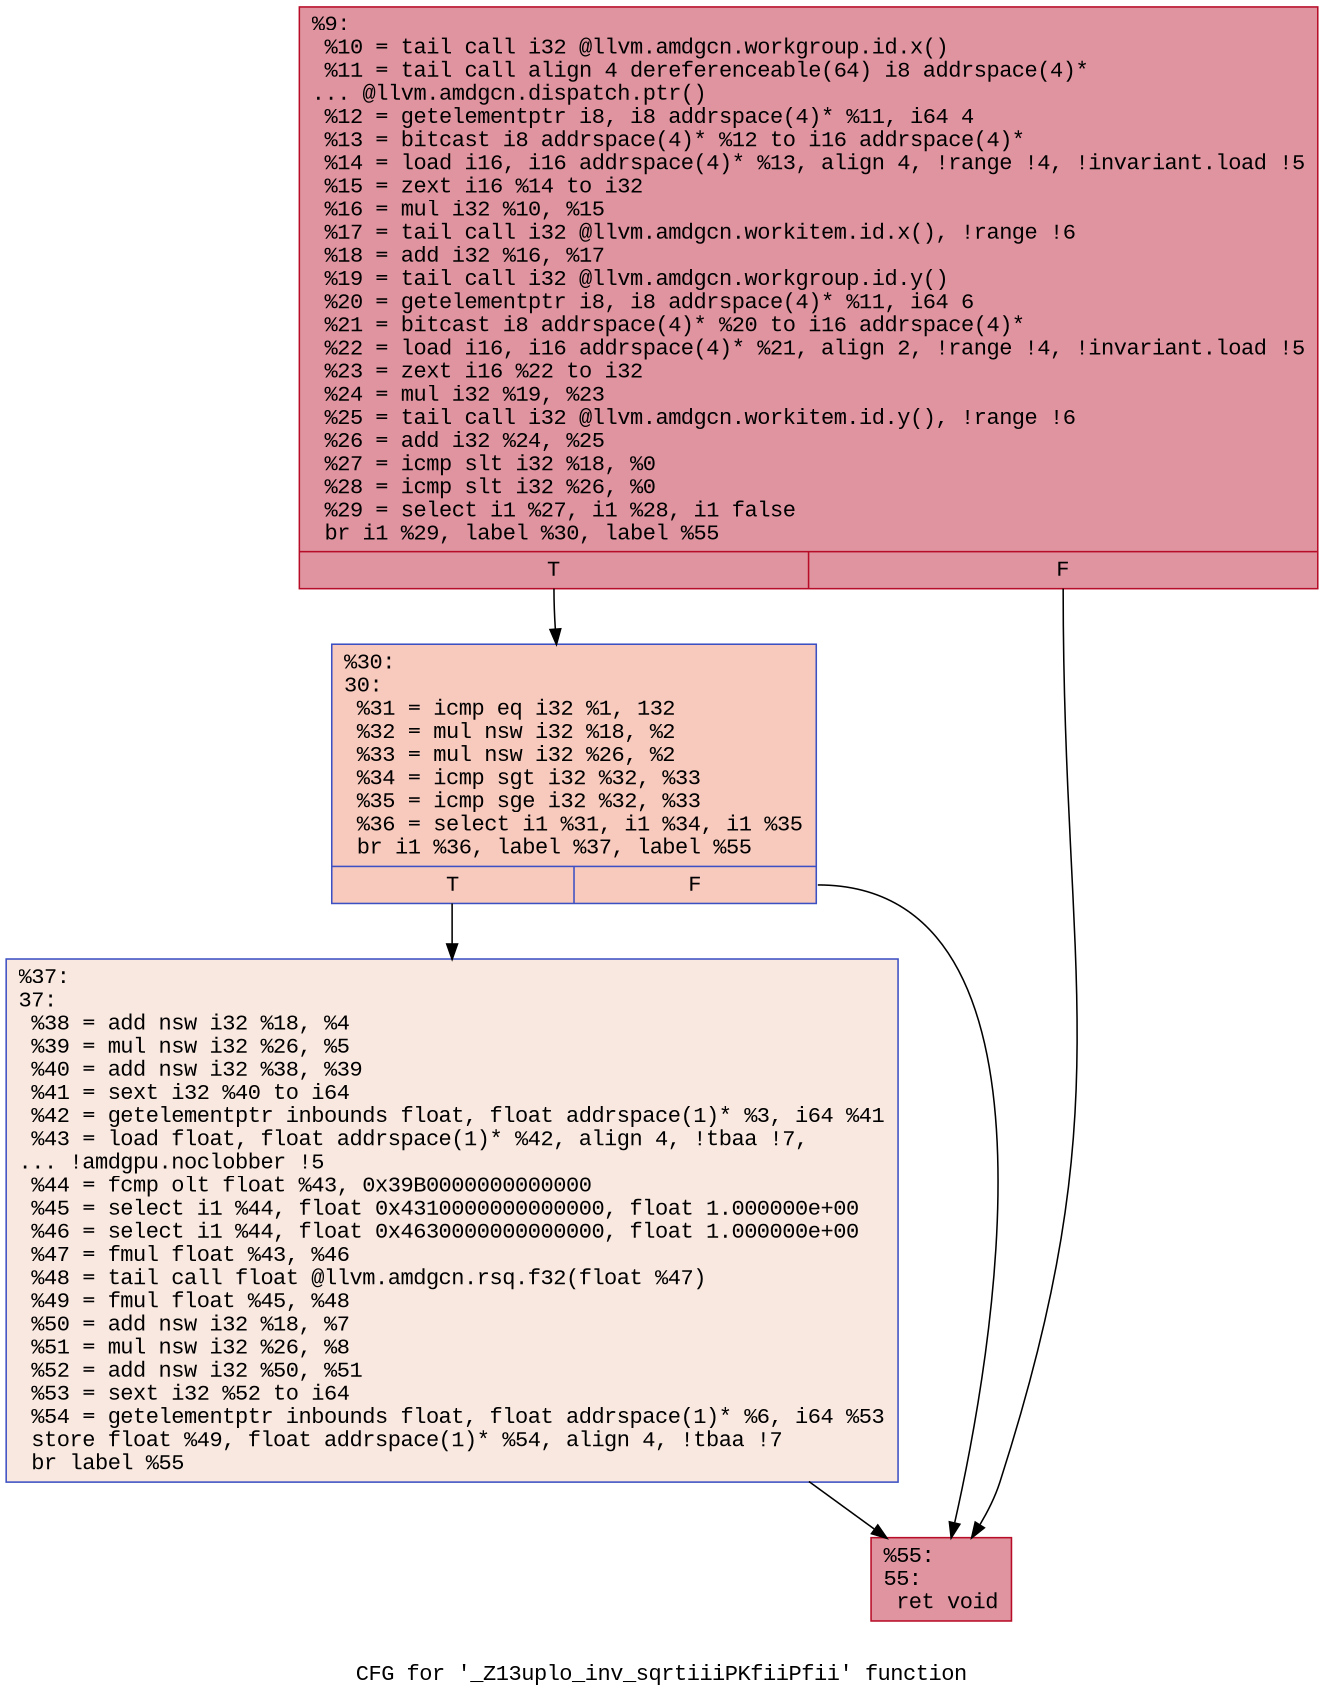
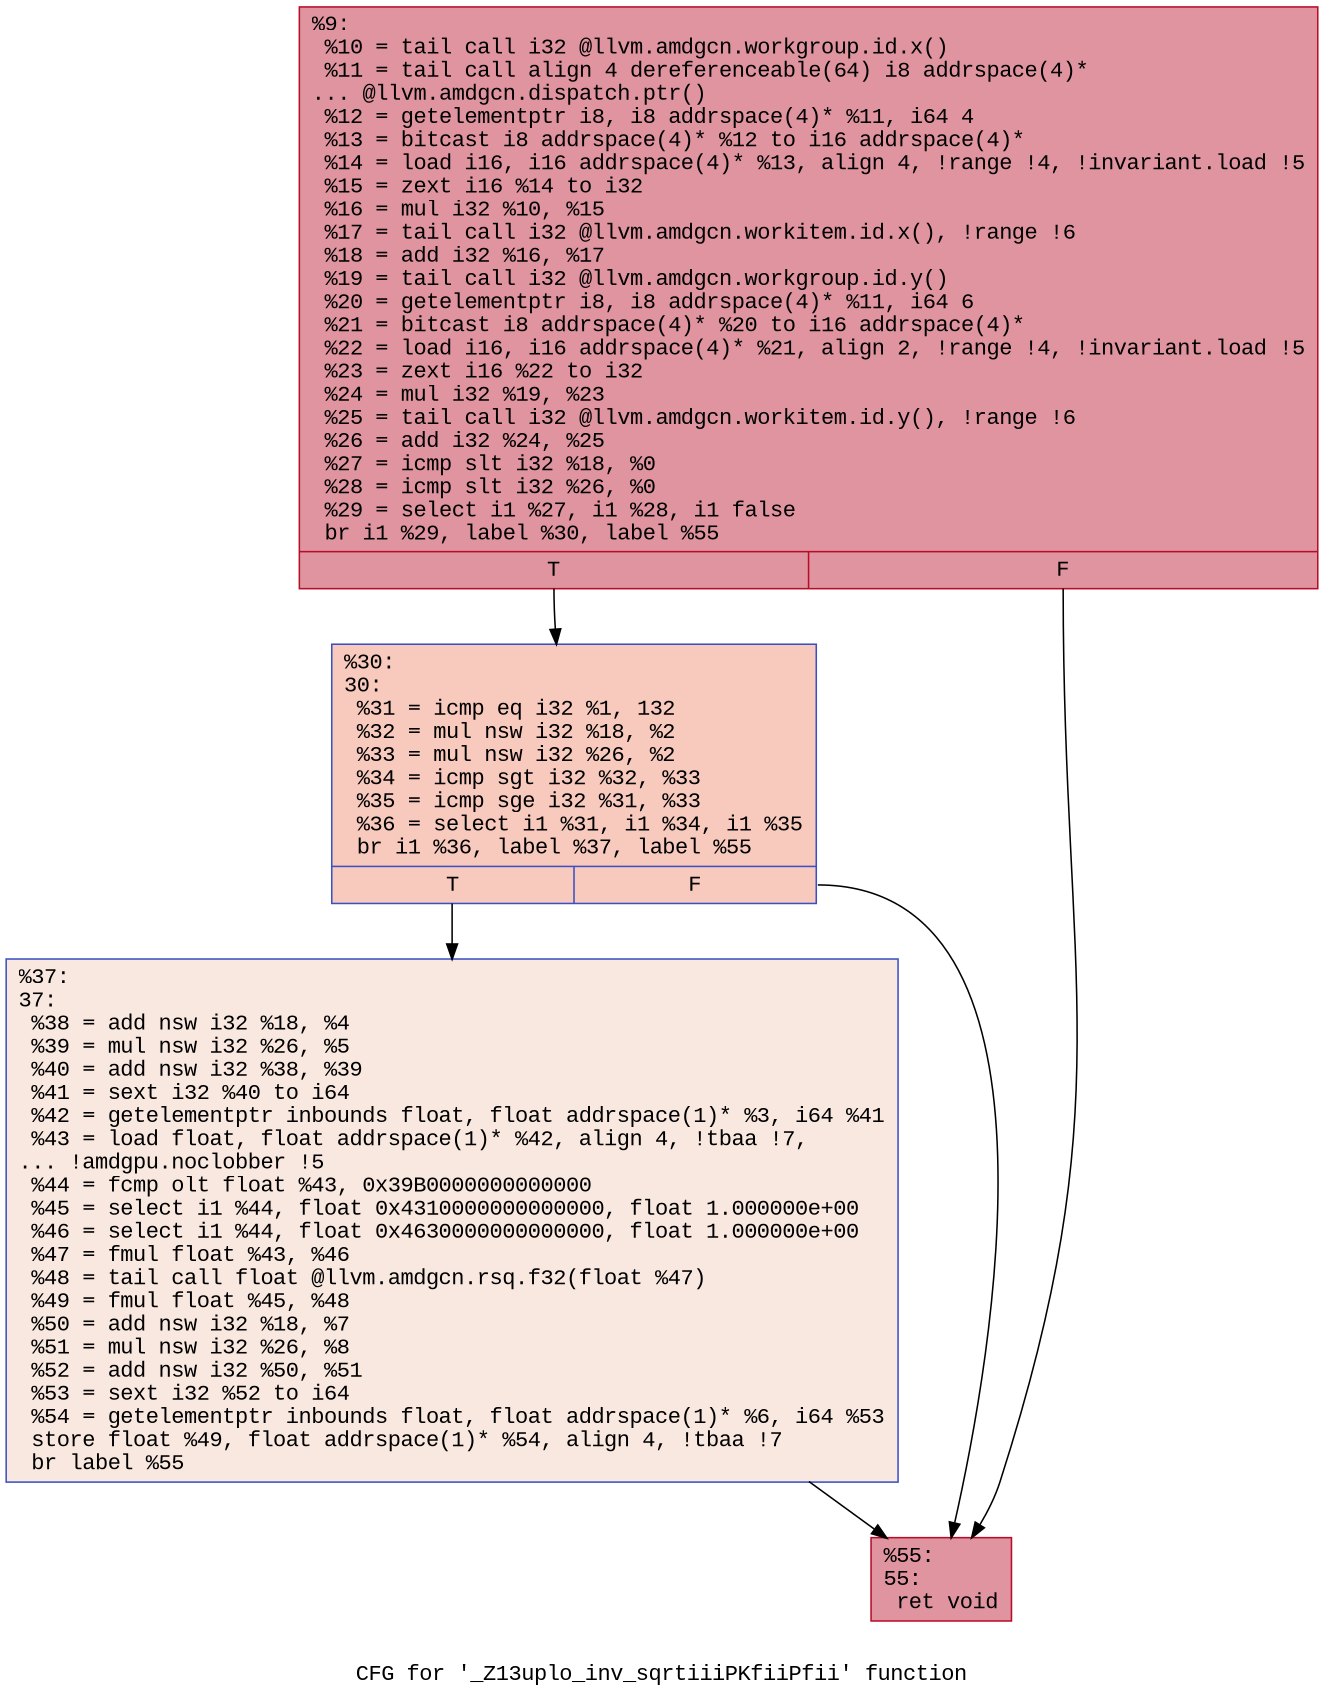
(523, 801) -> (523, 801)
